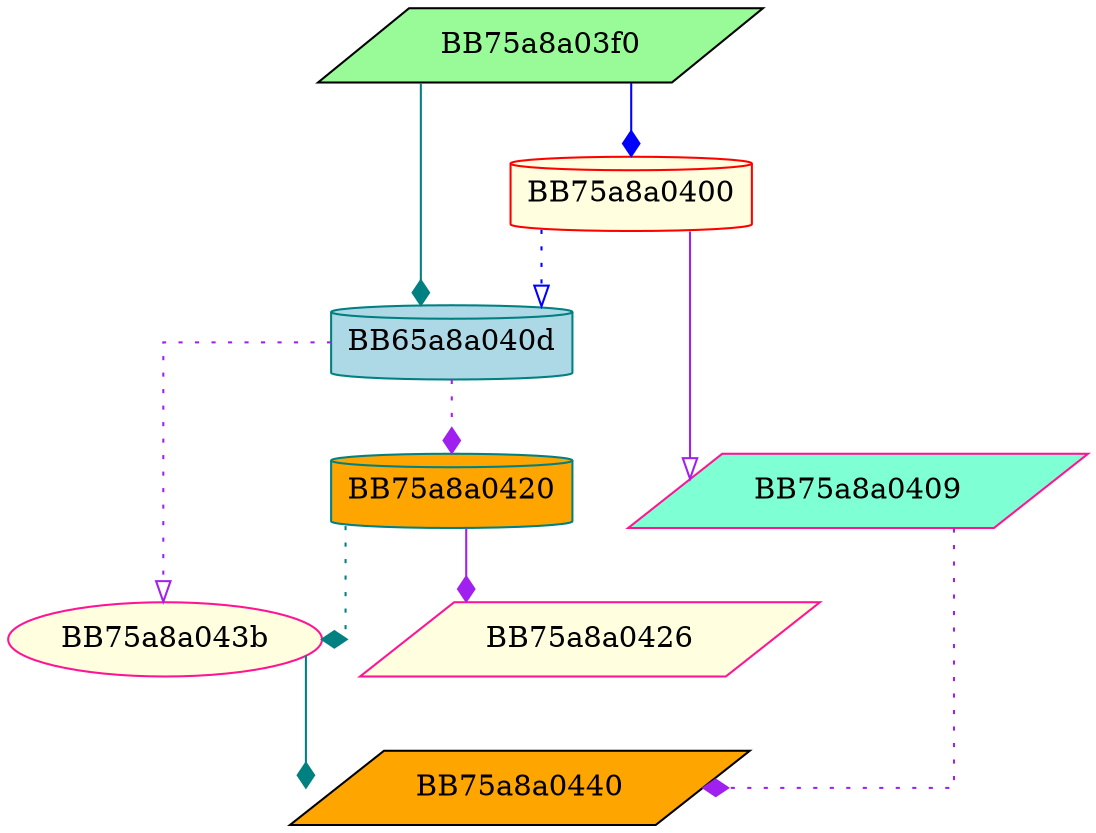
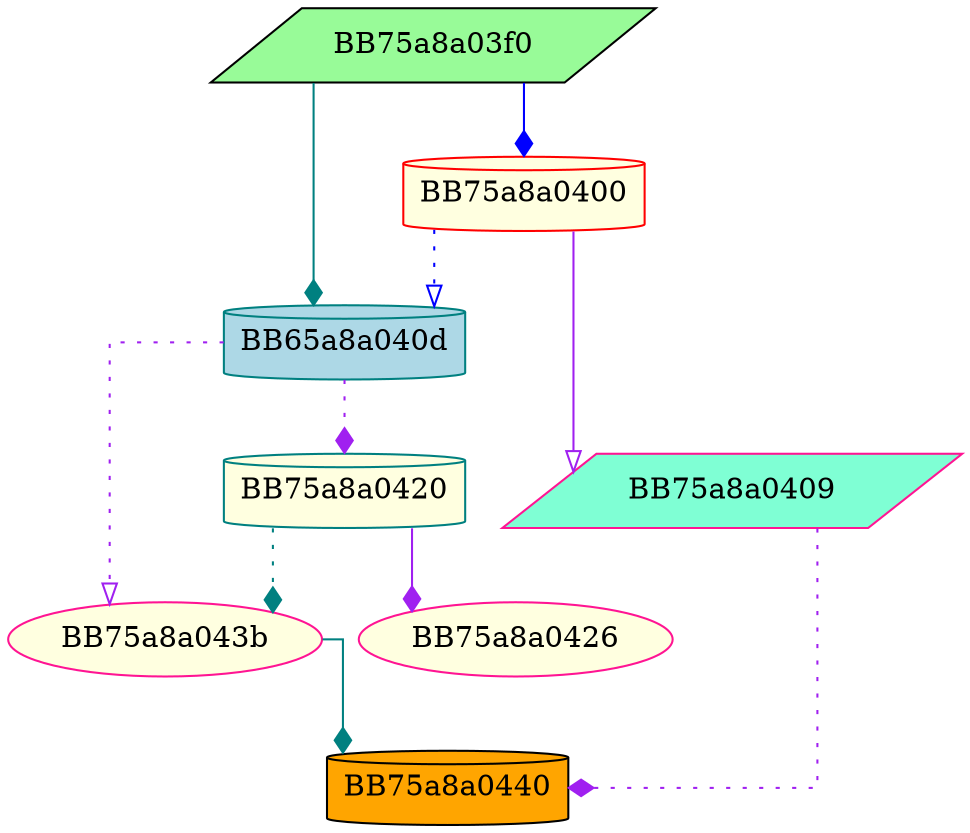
(452, 491) -> (345, 491)
(590, 639) -> (516, 639)
(520, 788) -> (448, 788)
